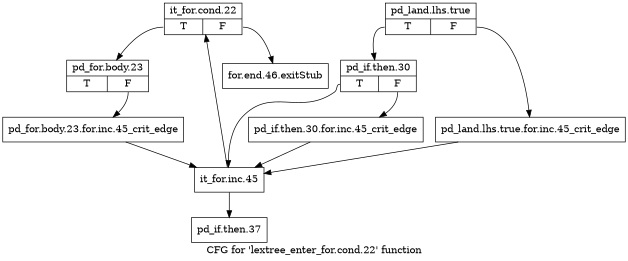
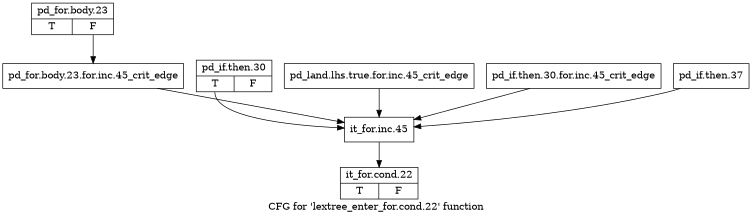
(431, 19) -> none
(139, 36) -> none
(275, 76) -> none
(394, 104) -> none
(229, 201) -> (552, 113)
